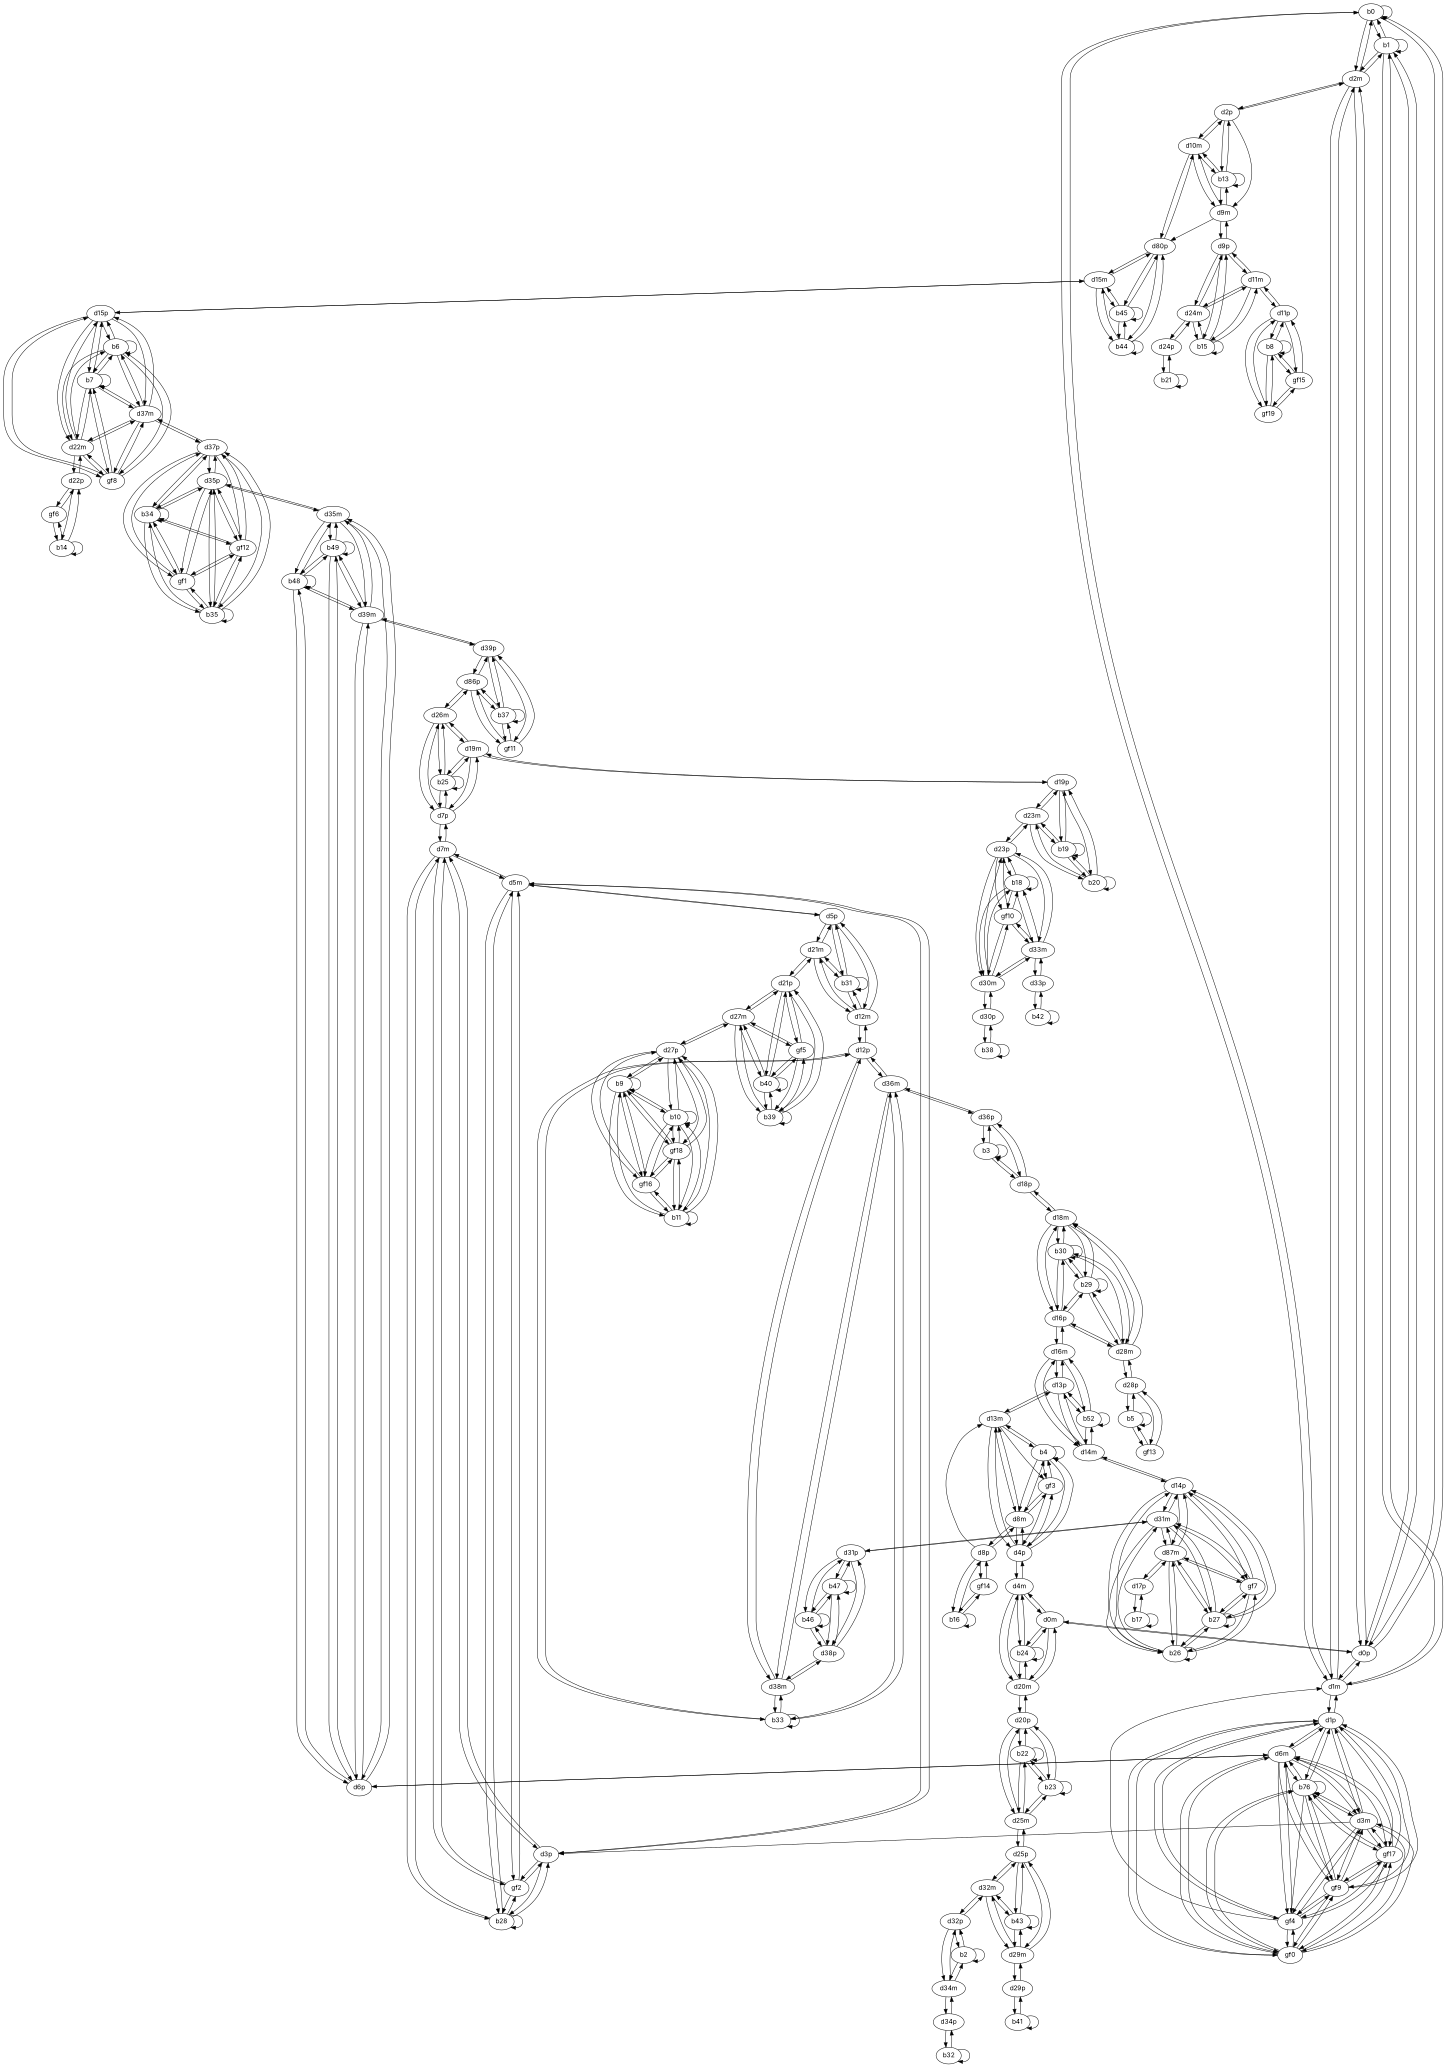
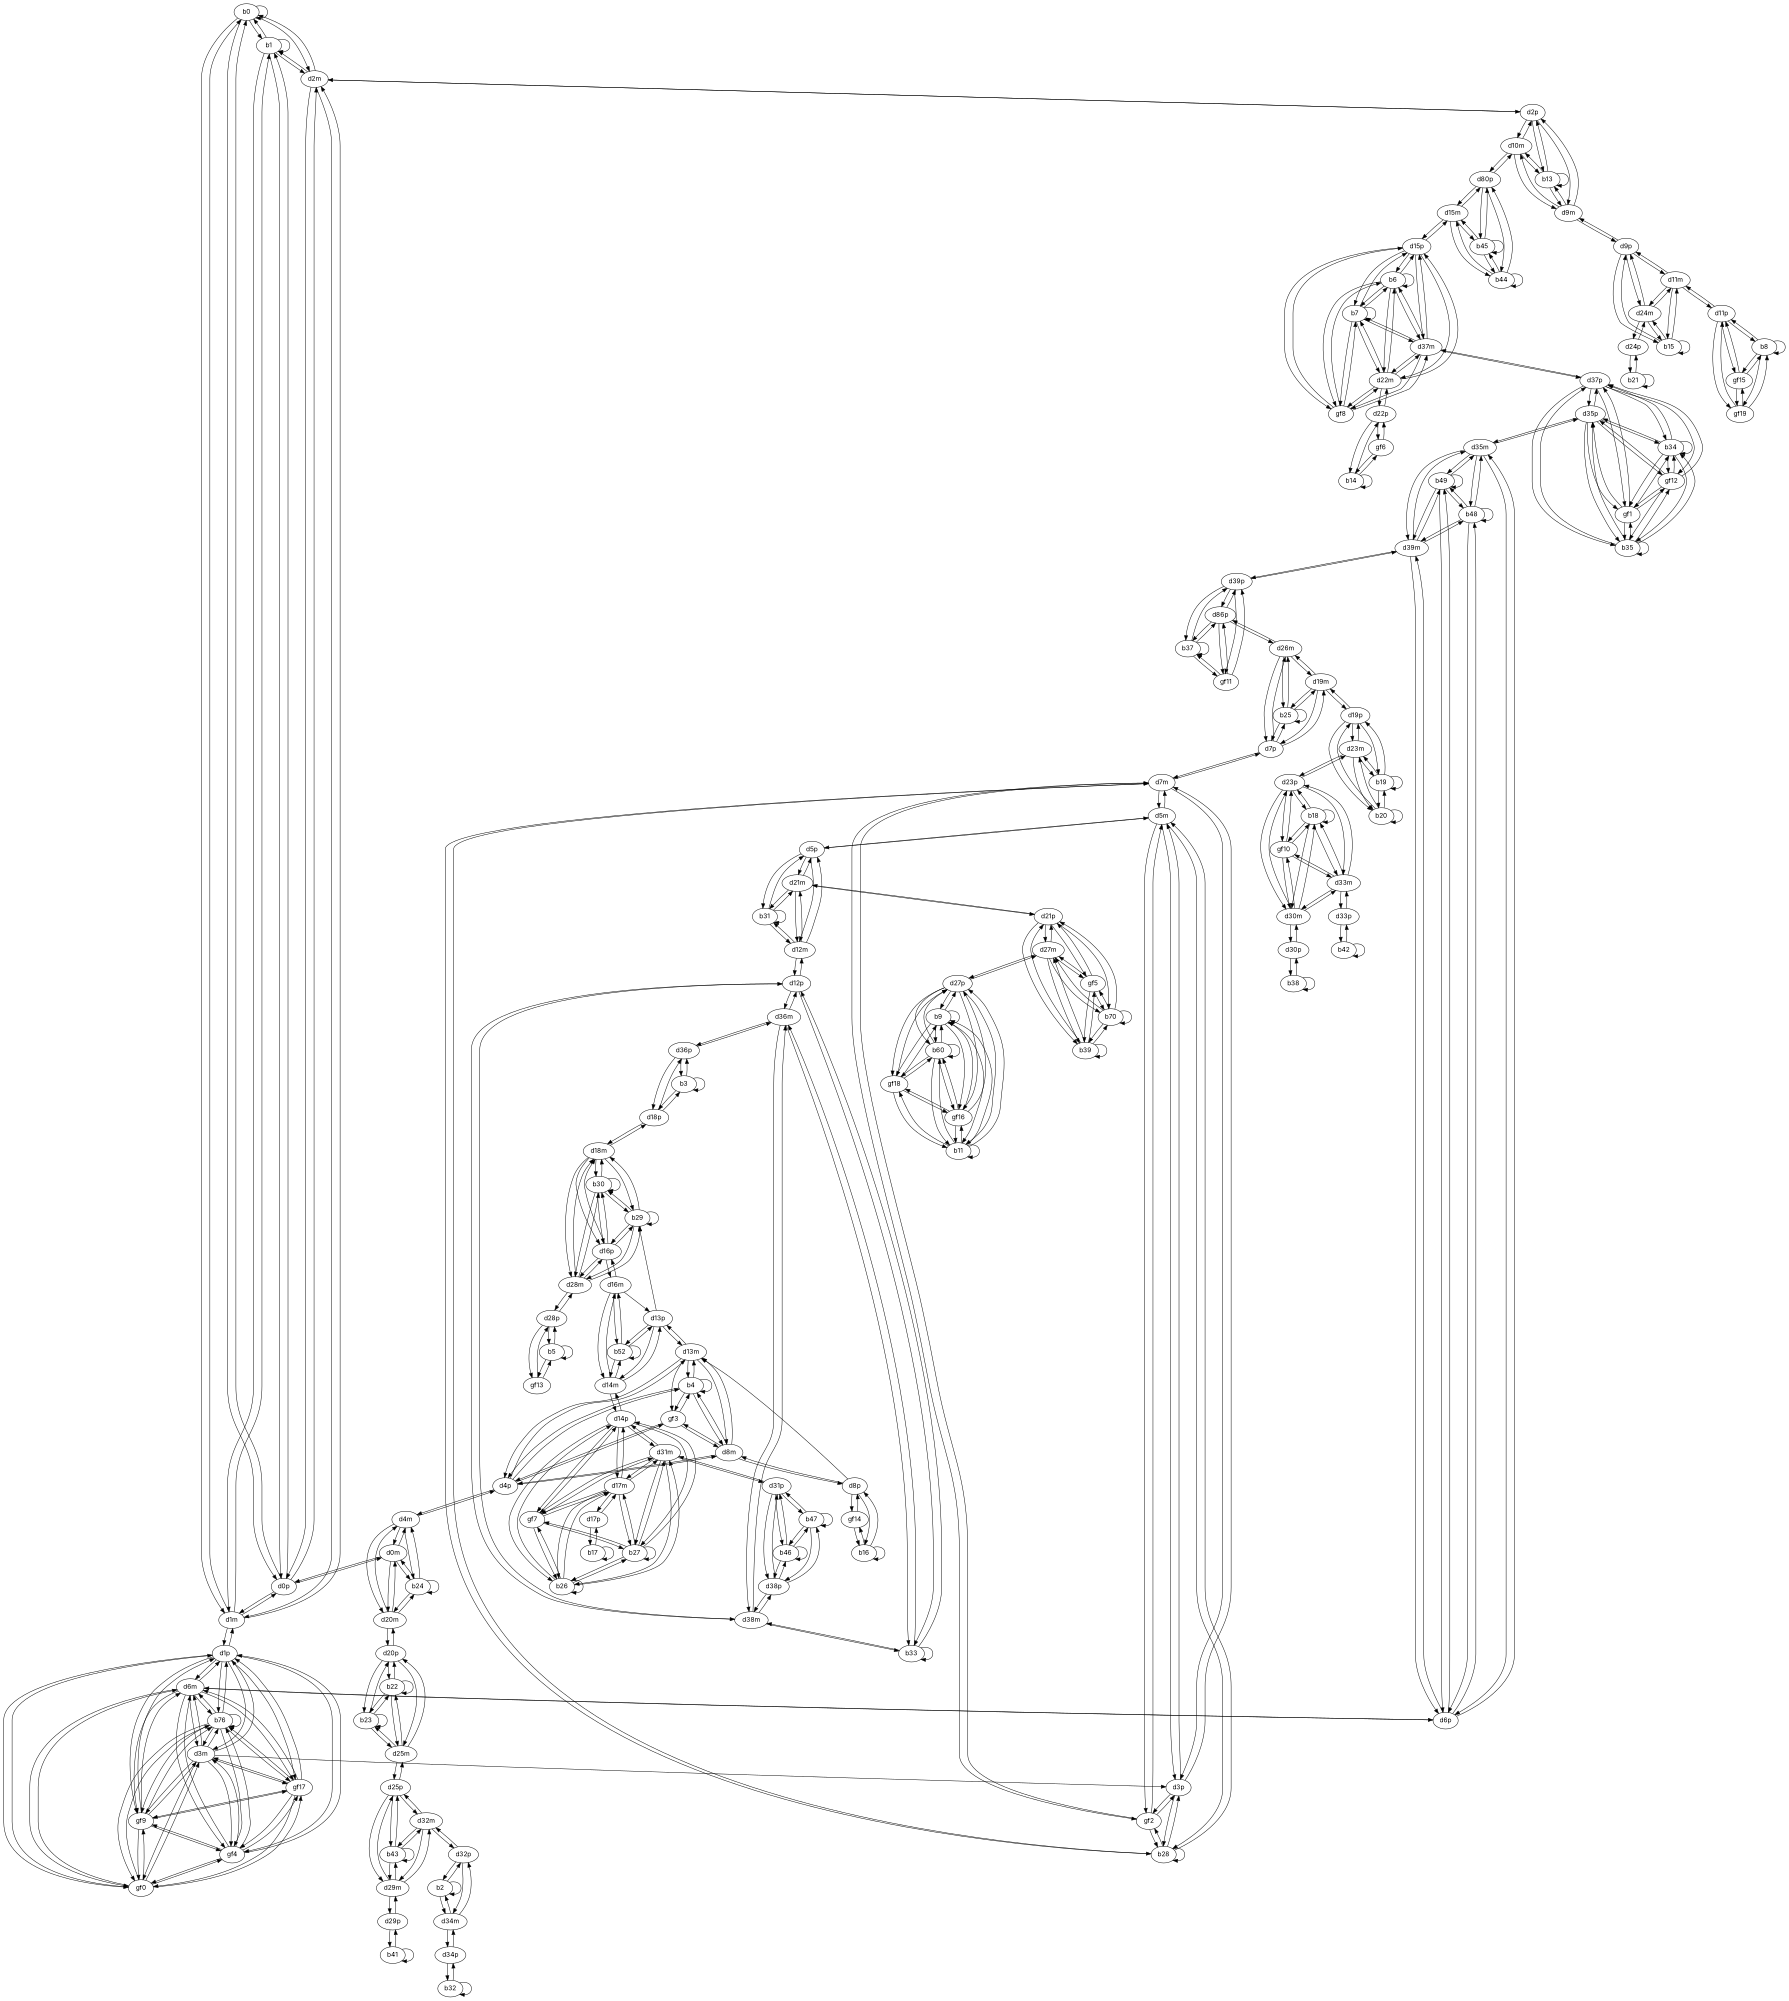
(1194, 229) -> (1572, 160)
(766, 1084) -> (1111, 1017)
(676, 1118) -> (938, 1051)
(1063, 1371) -> (648, 1271)
(1171, 1553) -> (619, 1486)
(1111, 1781) -> (247, 1790)
